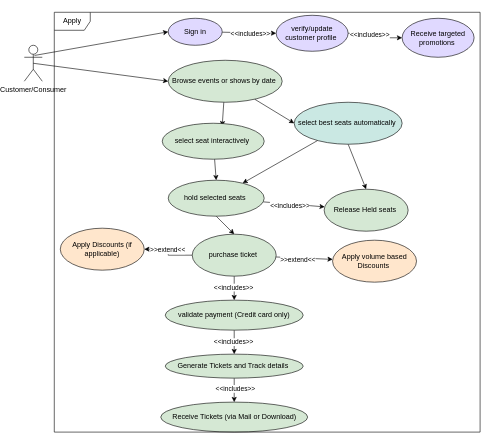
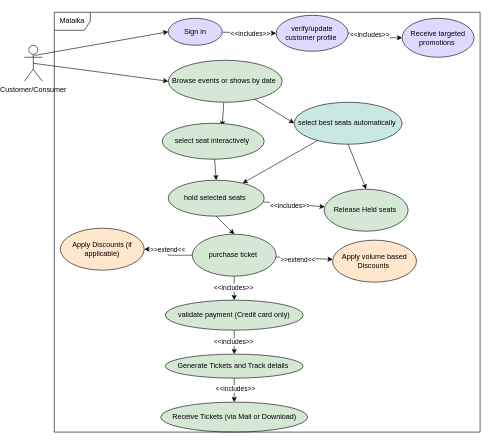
(72, 21) -> (72, 21)
